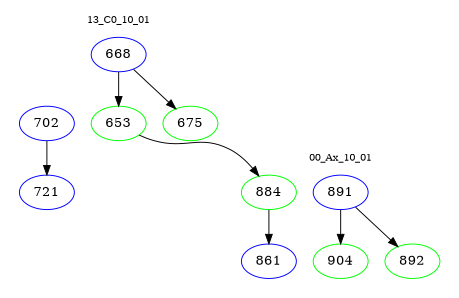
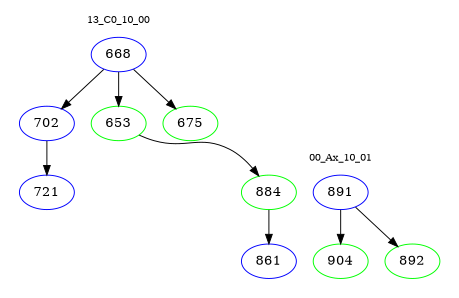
(119, 21) -> (119, 21)
none -> (86, 86)
